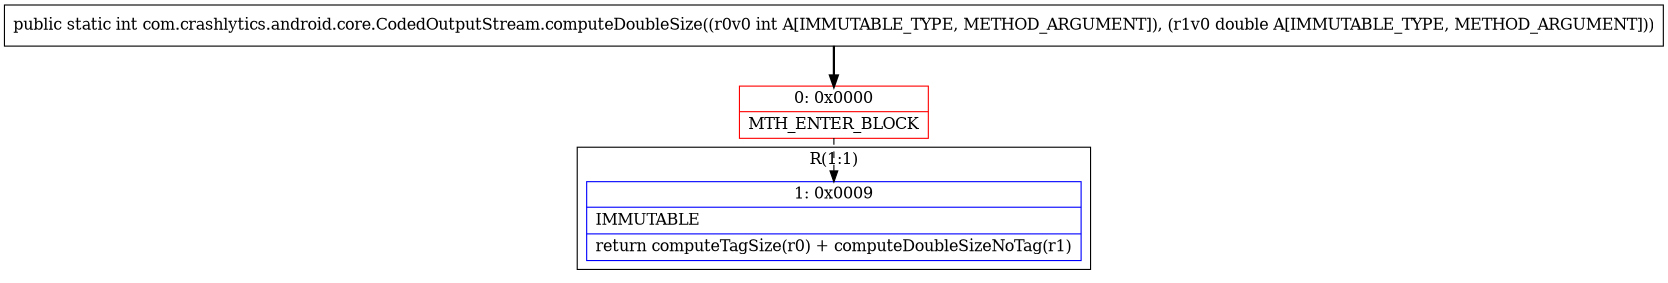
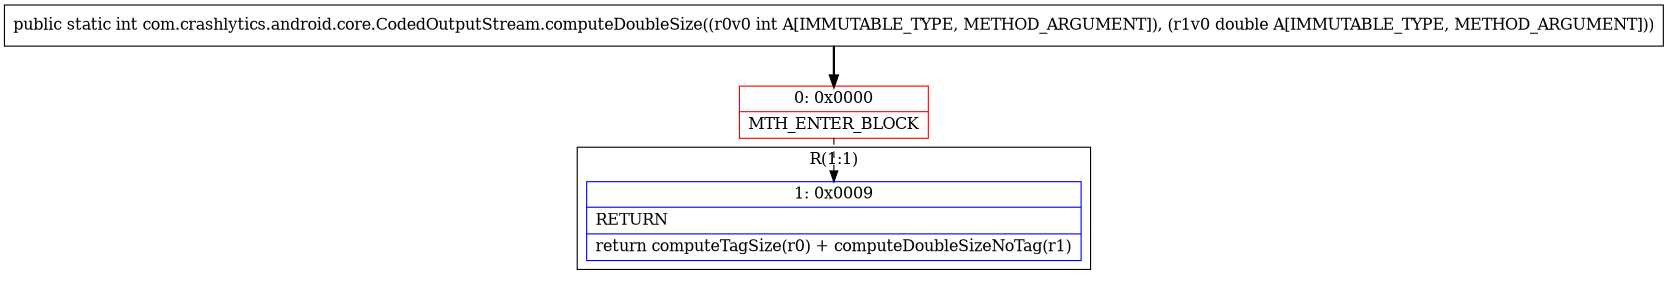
(648, 220) -> (632, 220)
